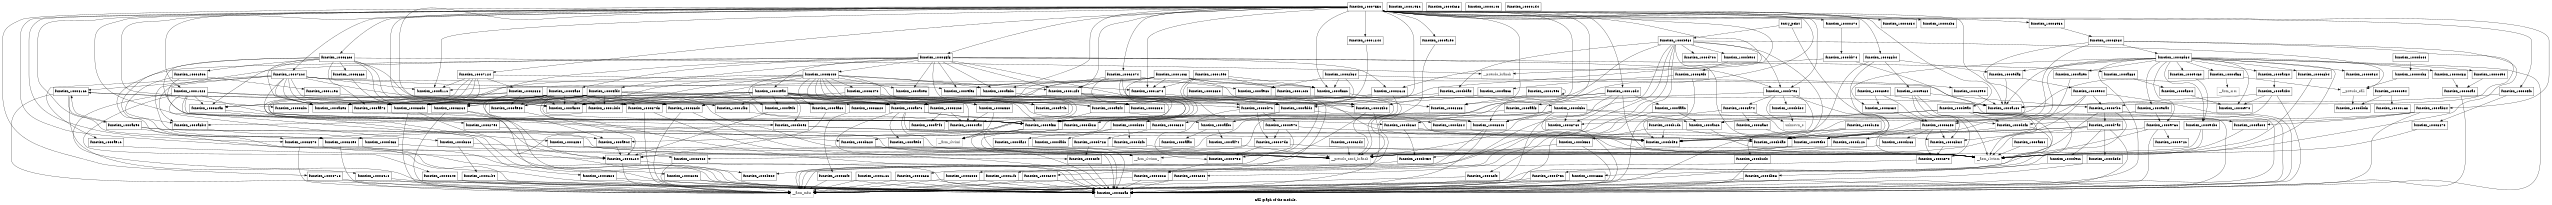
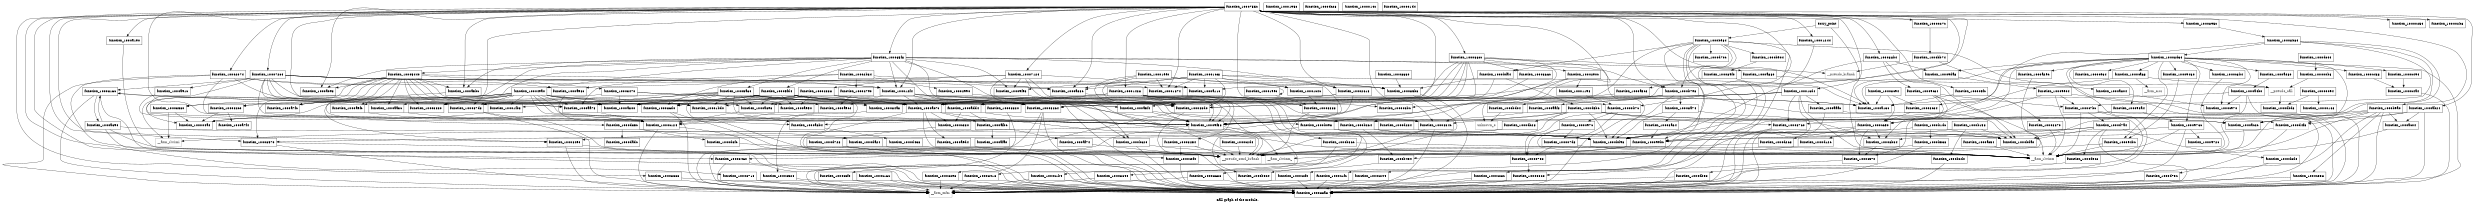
none -> (744, 10)
(343, 118) -> (856, 82)
